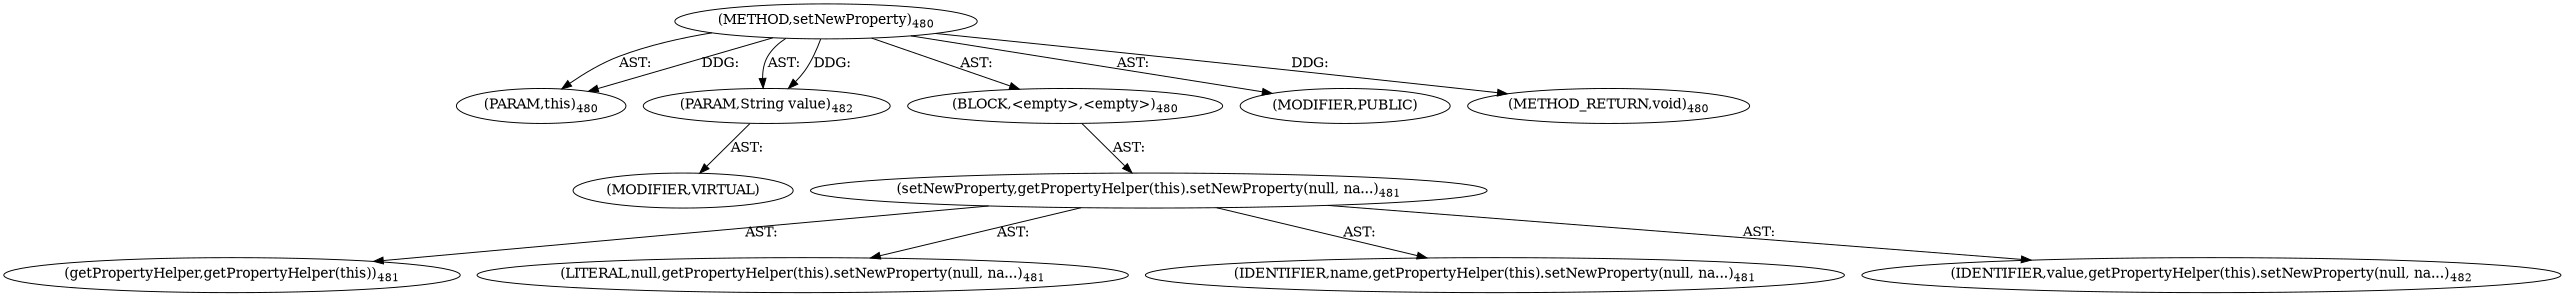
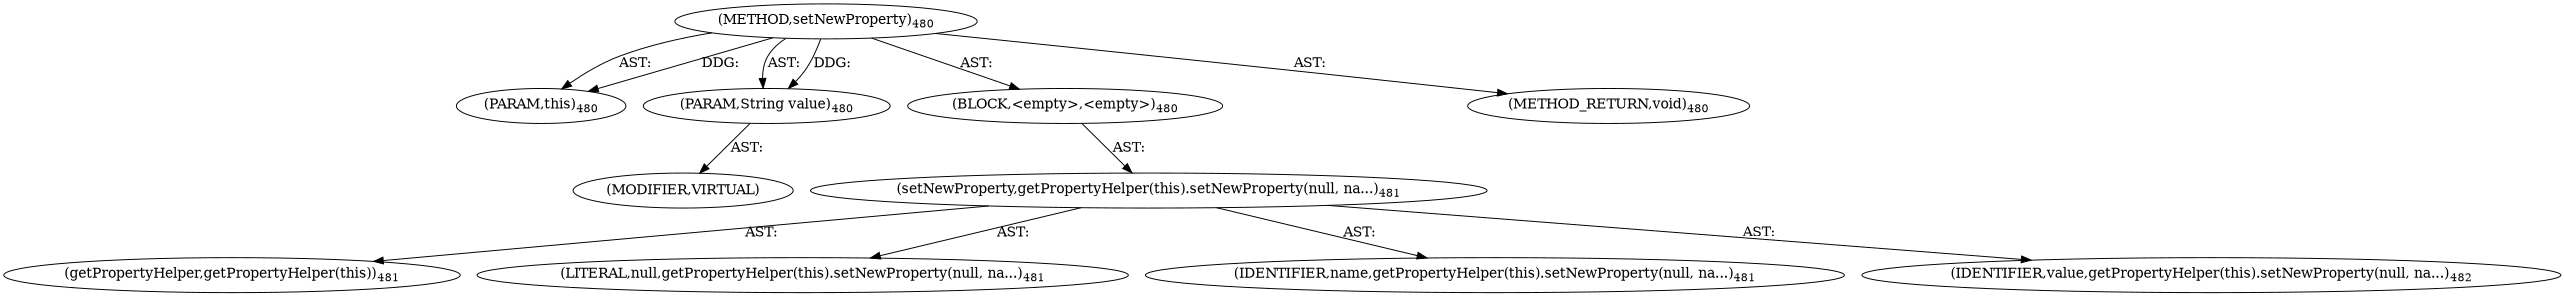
(1312, 64) -> (1312, 64)
(843, 105) -> (843, 105)
(1345, 106) -> none
